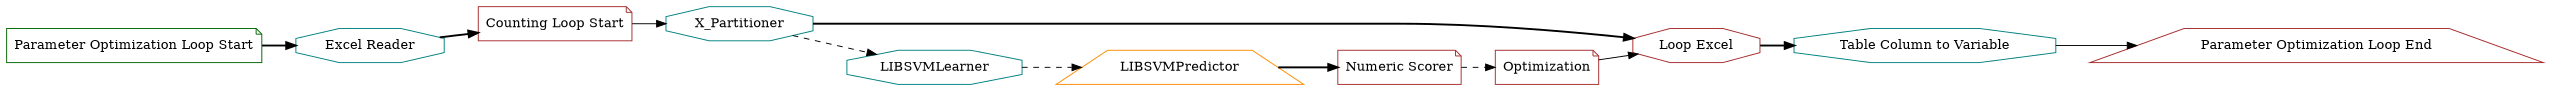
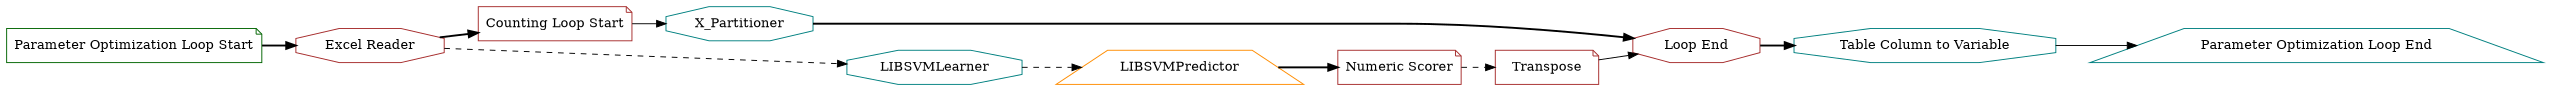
(830, 44) -> (641, 56)
(370, 46) -> (370, 46)
(1696, 46) -> (1696, 46)
(2317, 46) -> (2317, 46)
(1547, 67) -> (1547, 67)
